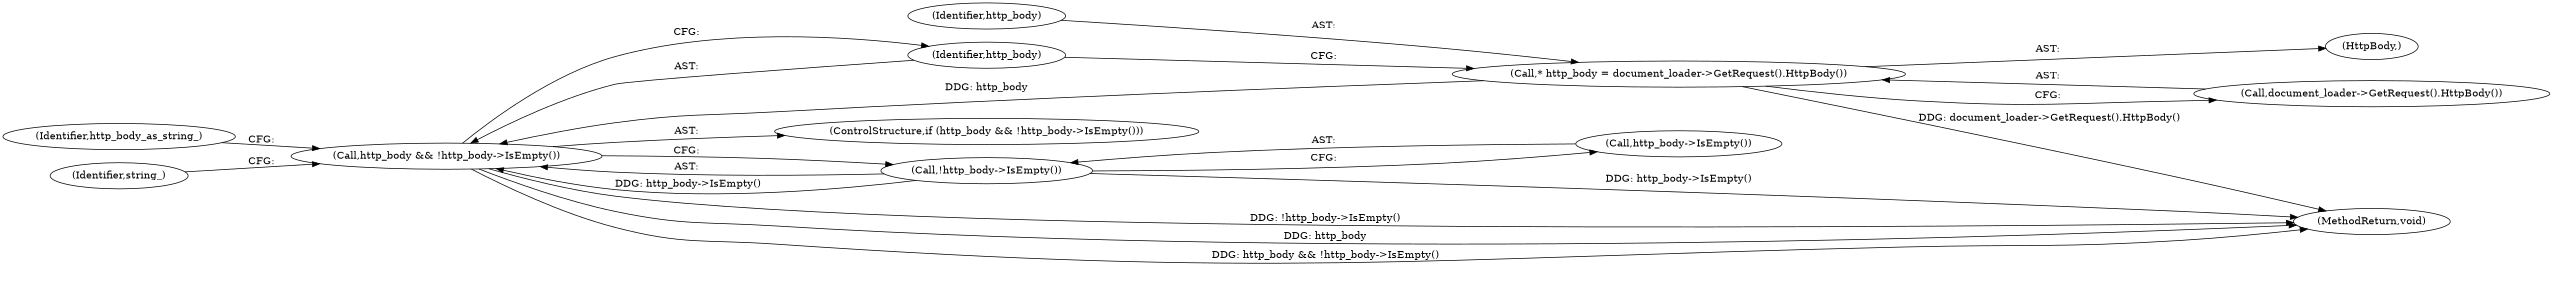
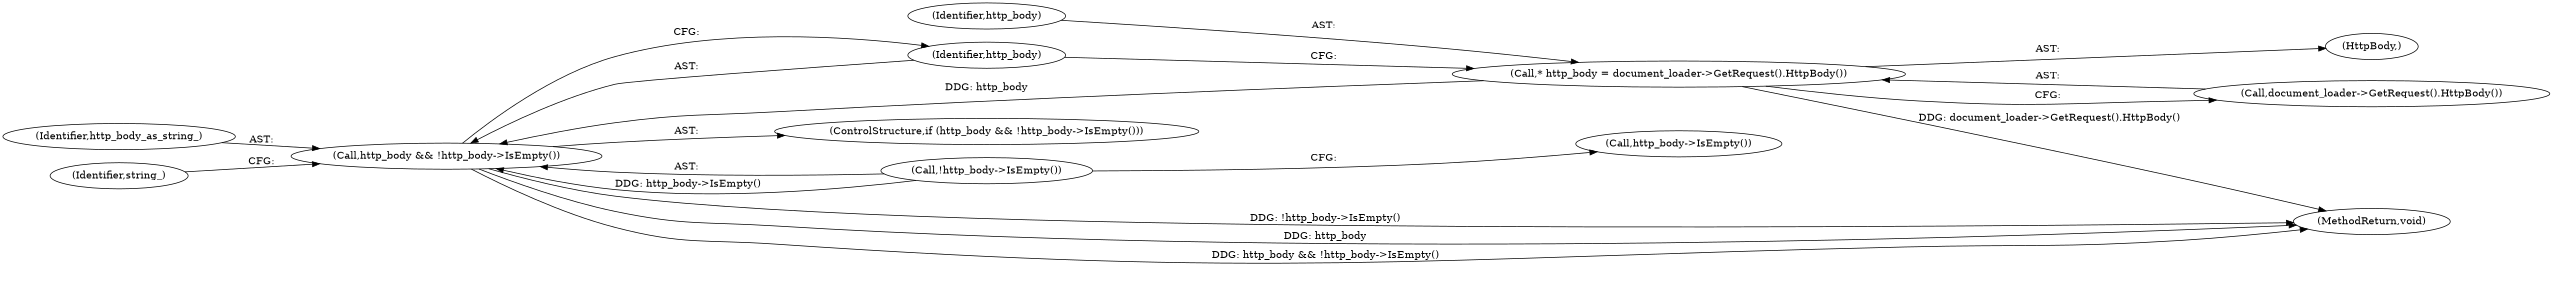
(263, 140) -> (263, 140)
(1327, 148) -> none
(744, 158) -> none
(1690, 192) -> none
